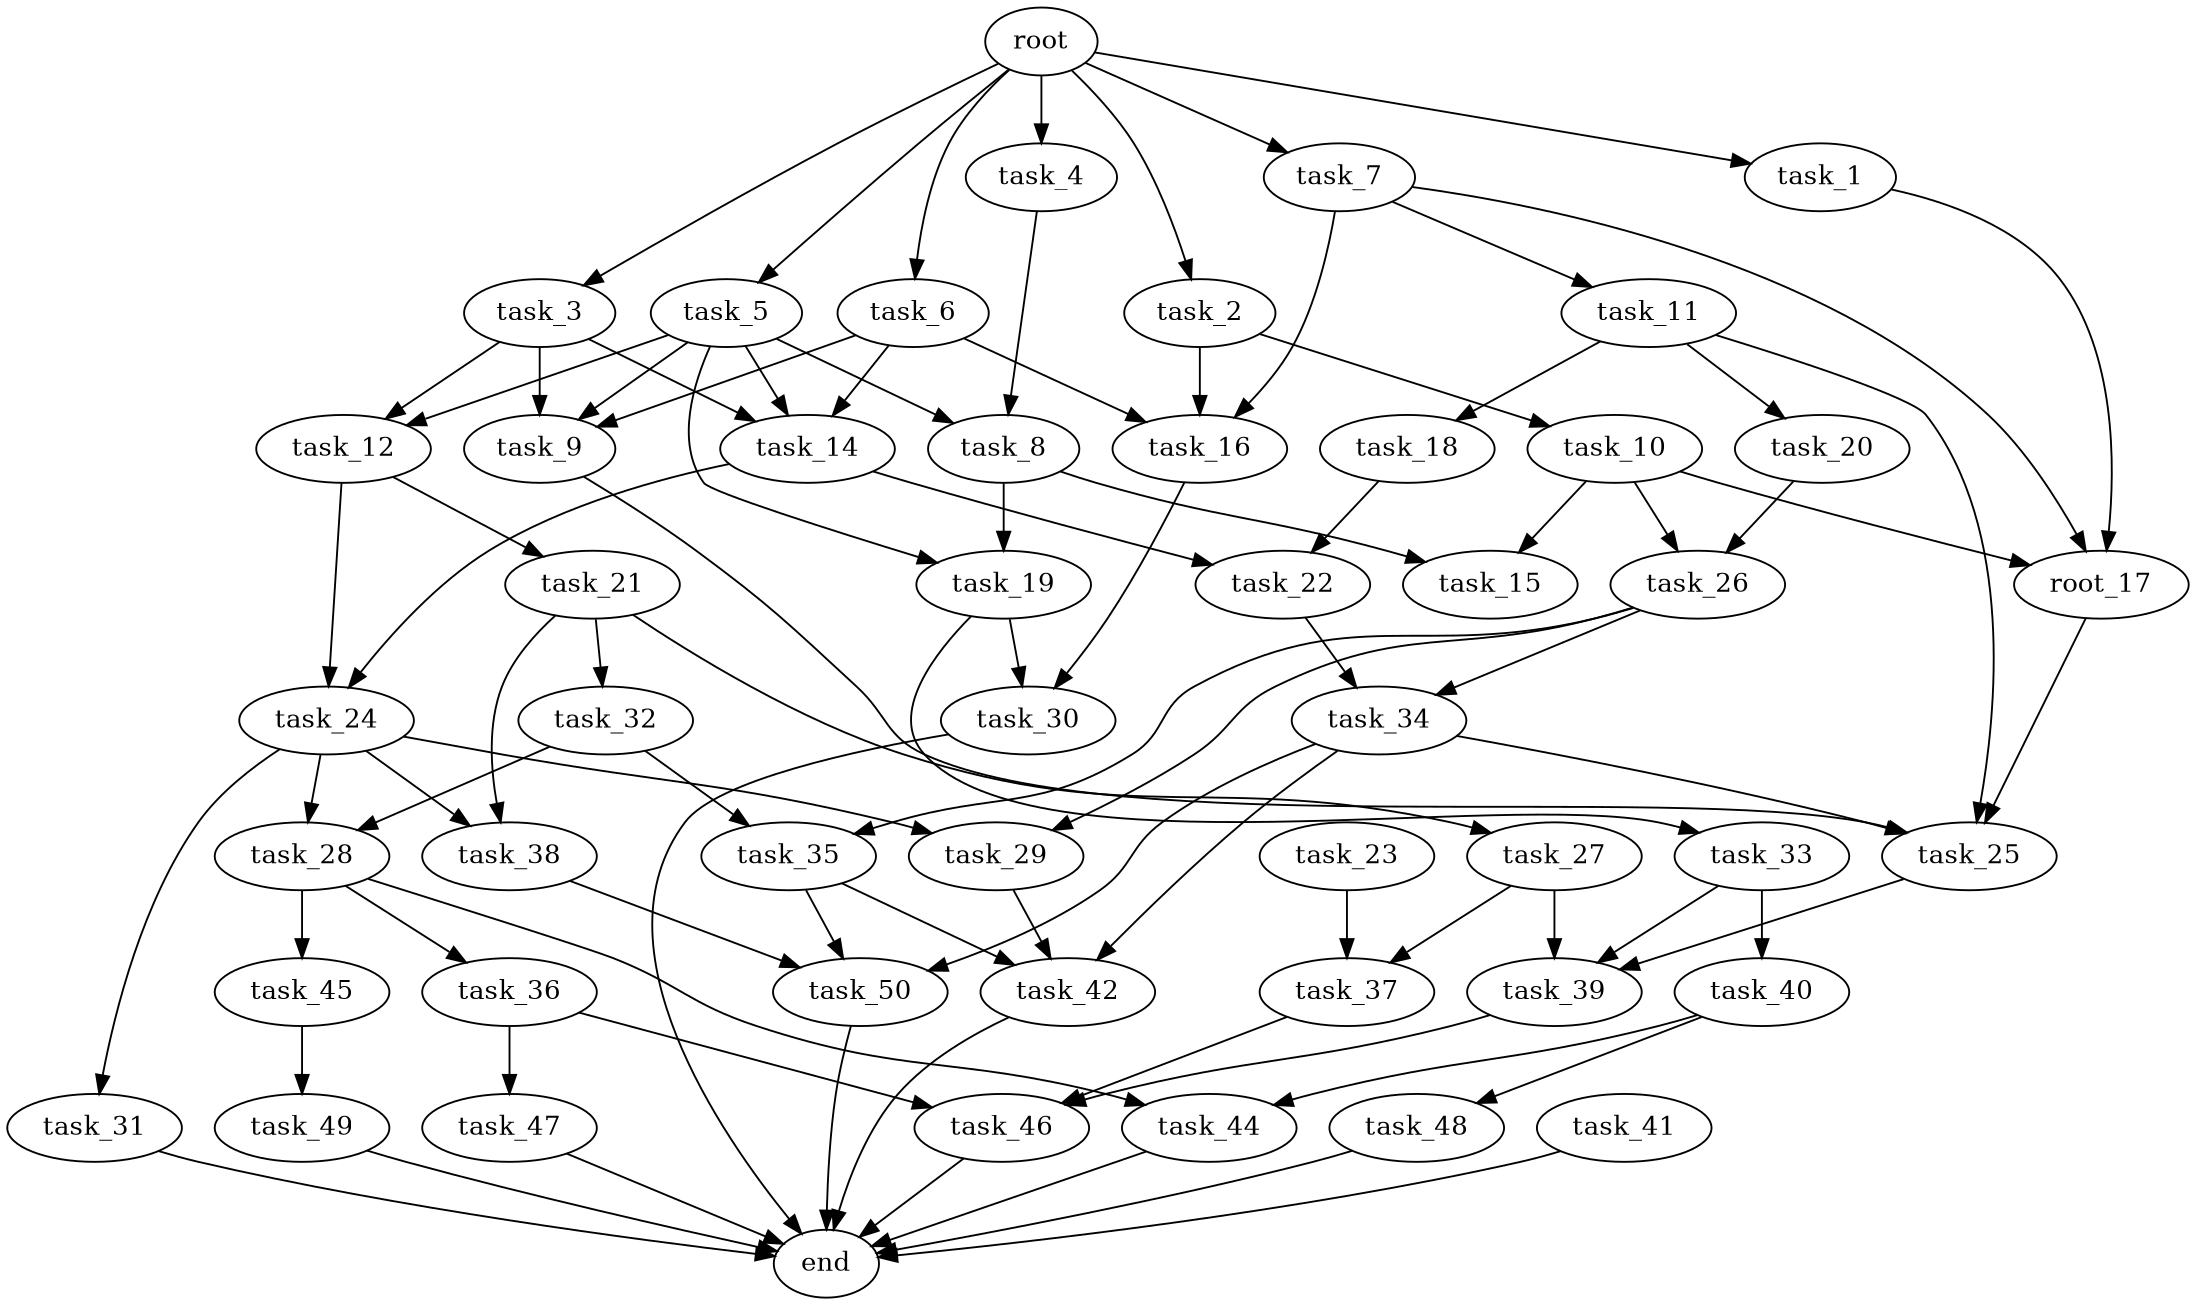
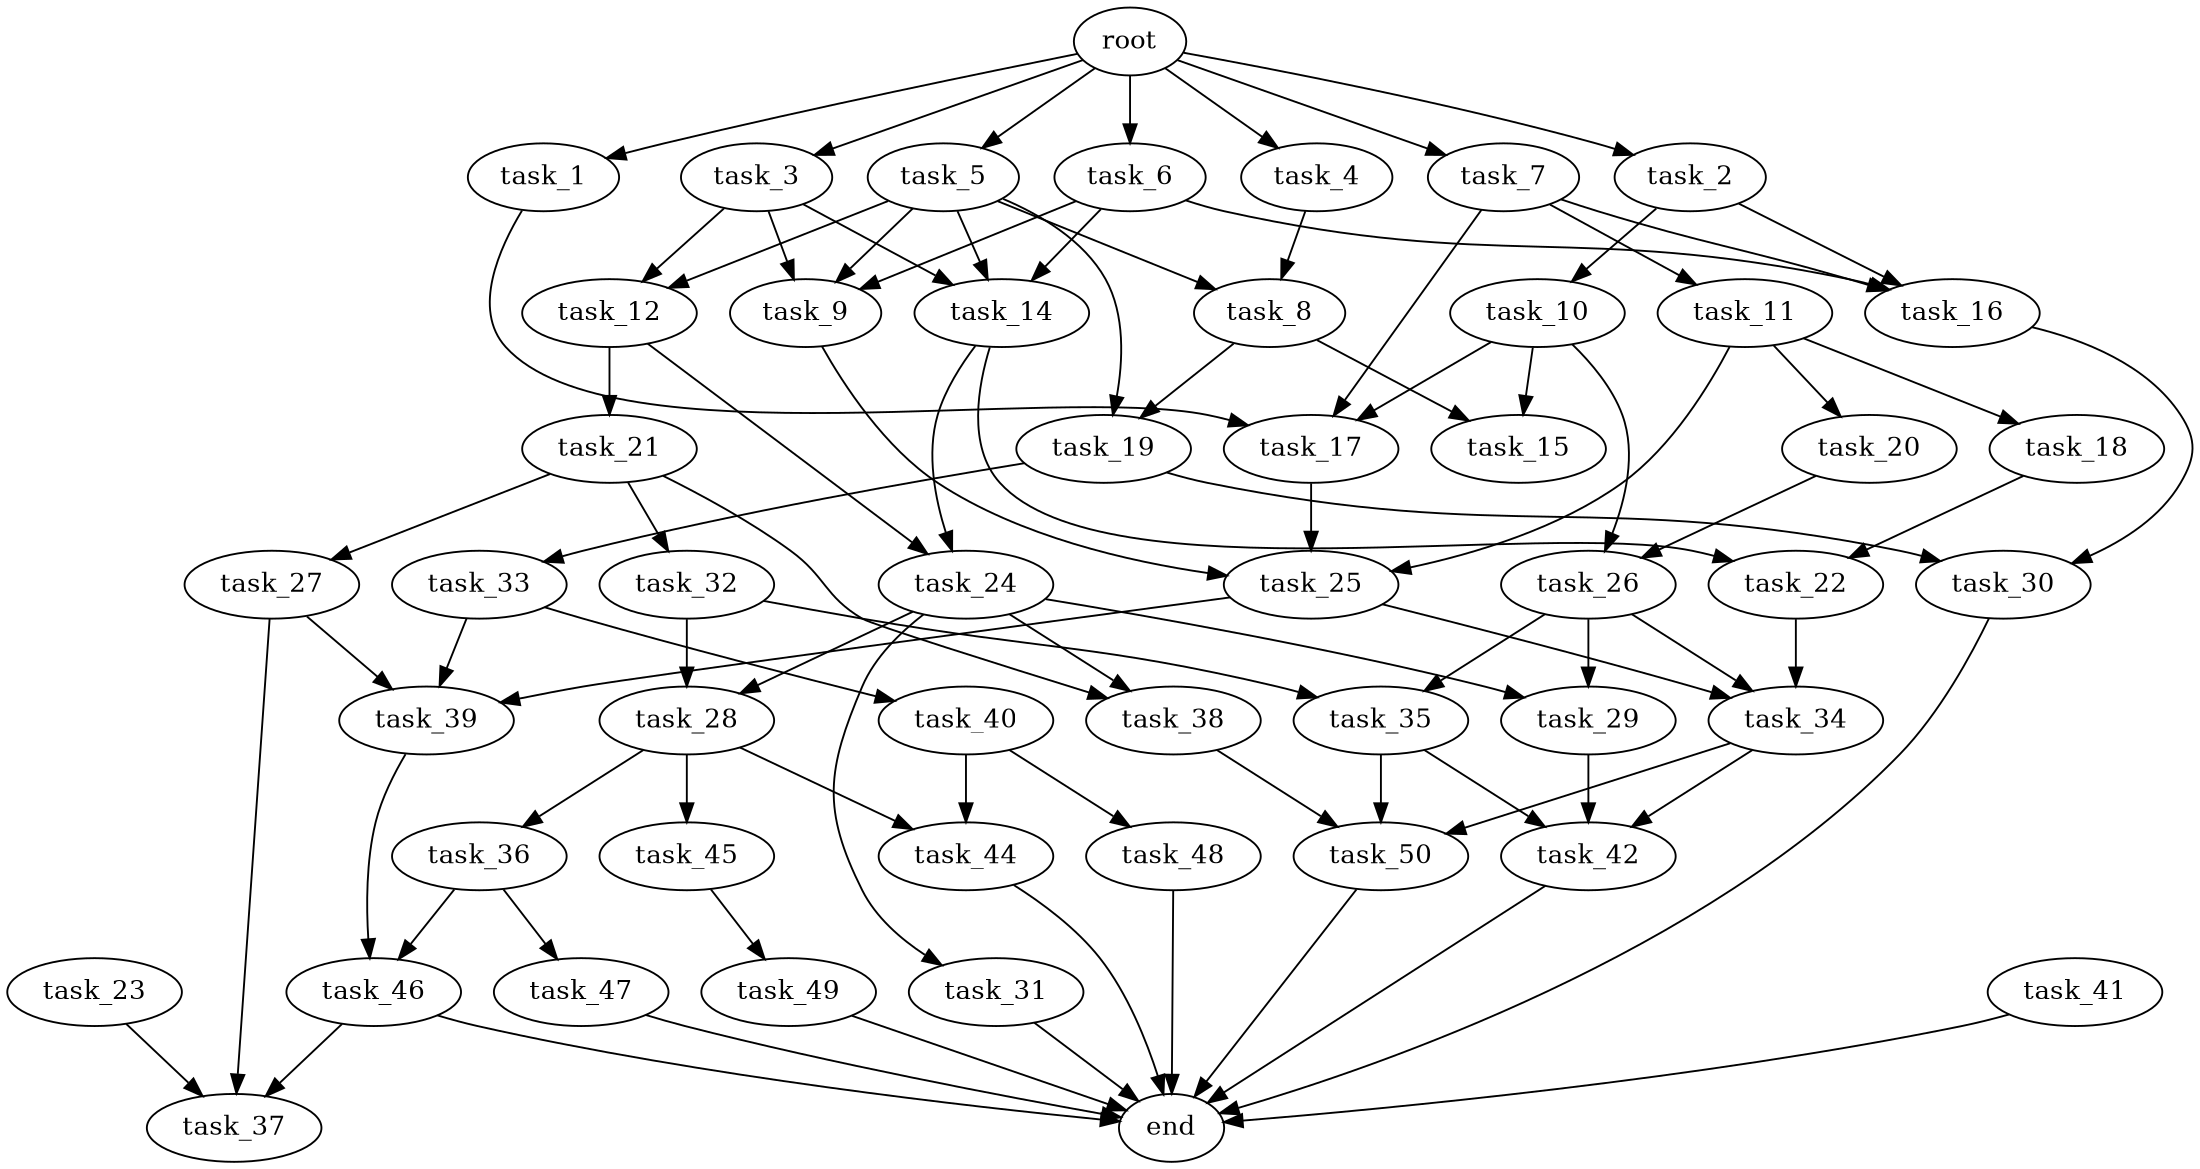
(2101, 585) -> (1311, 449)
(1673, 778) -> (1547, 647)
(1183, 1057) -> (311, 1053)
